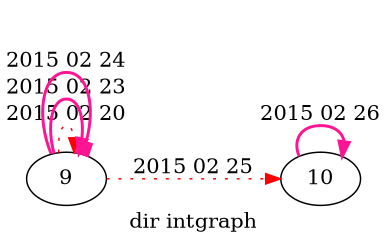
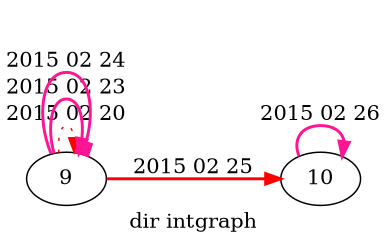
(186, 179) -> (186, 179)
